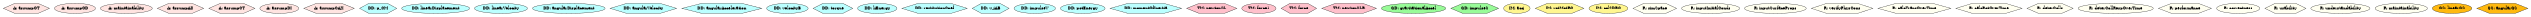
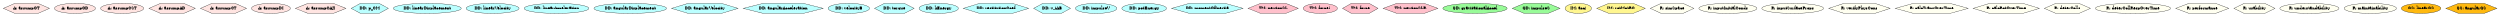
(126, 8) -> (122, 8)
none -> (557, 8)
(1608, 8) -> none
(2238, 8) -> none
